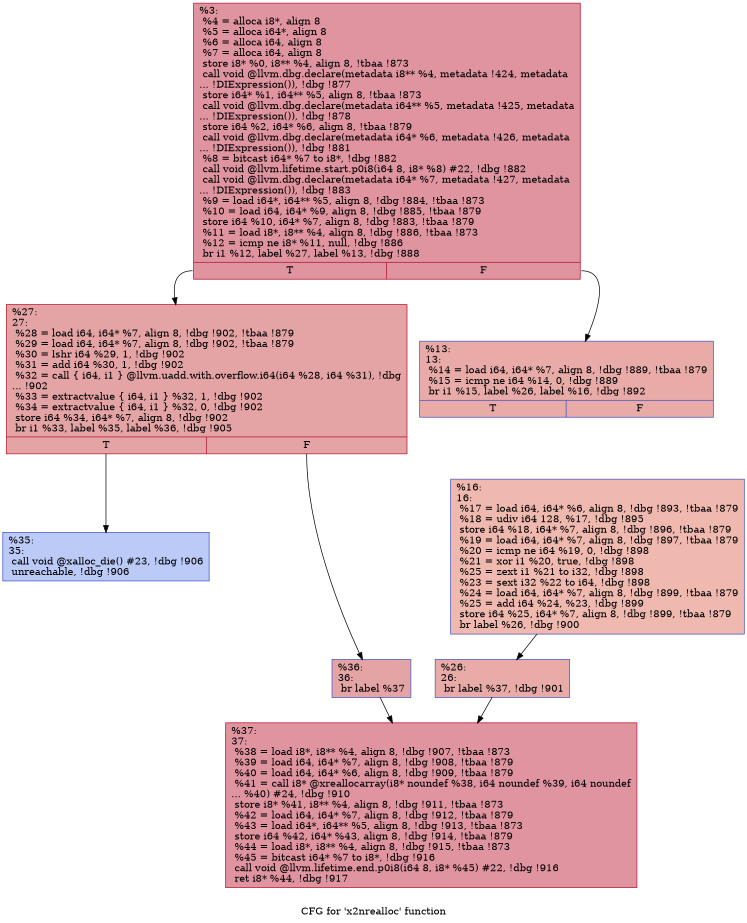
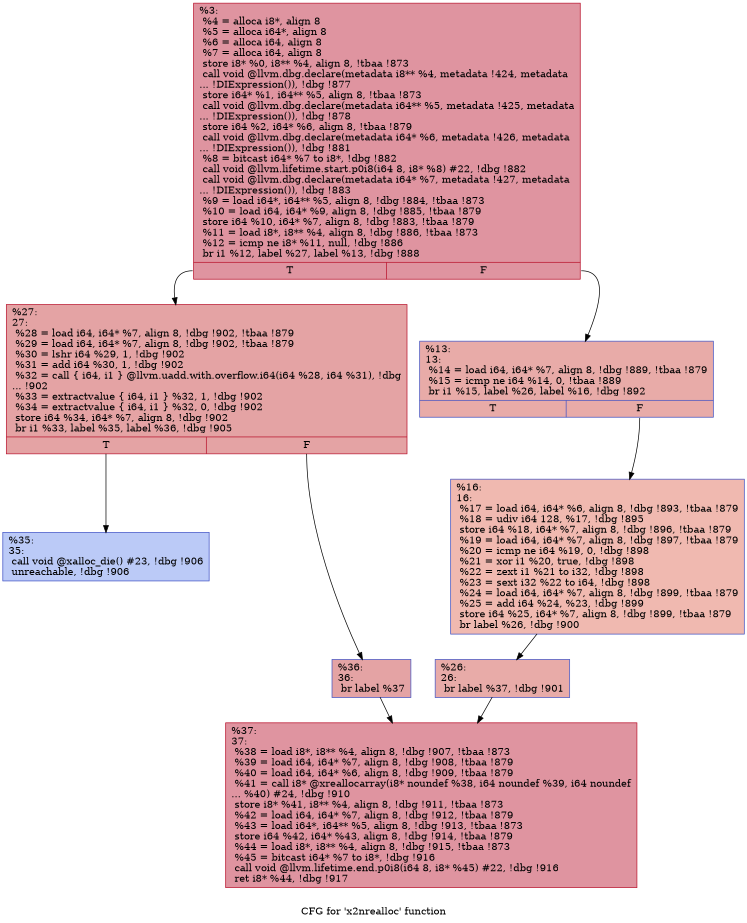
(522, 381) -> (524, 381)
none -> (637, 445)
(550, 572) -> (550, 572)
